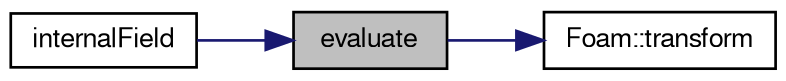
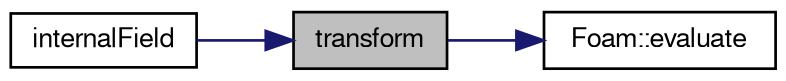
(370, 40) -> (370, 40)
(660, 40) -> (660, 40)
